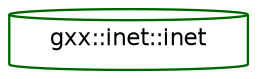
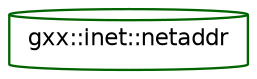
(129, 40) -> (129, 40)
